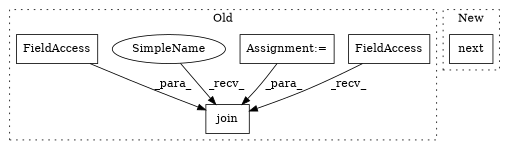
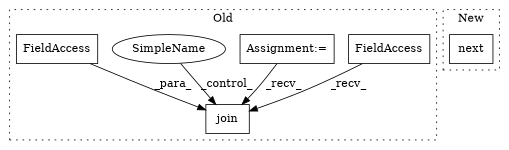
(227, 84) -> (227, 84)
(284, 84) -> (284, 84)
